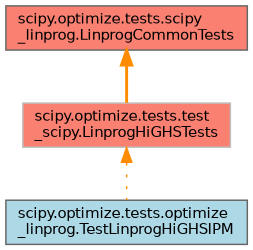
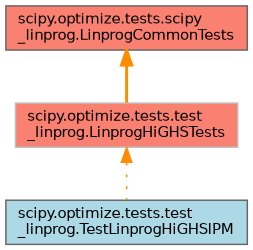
(127, 125) -> (127, 125)
(127, 222) -> (127, 222)
